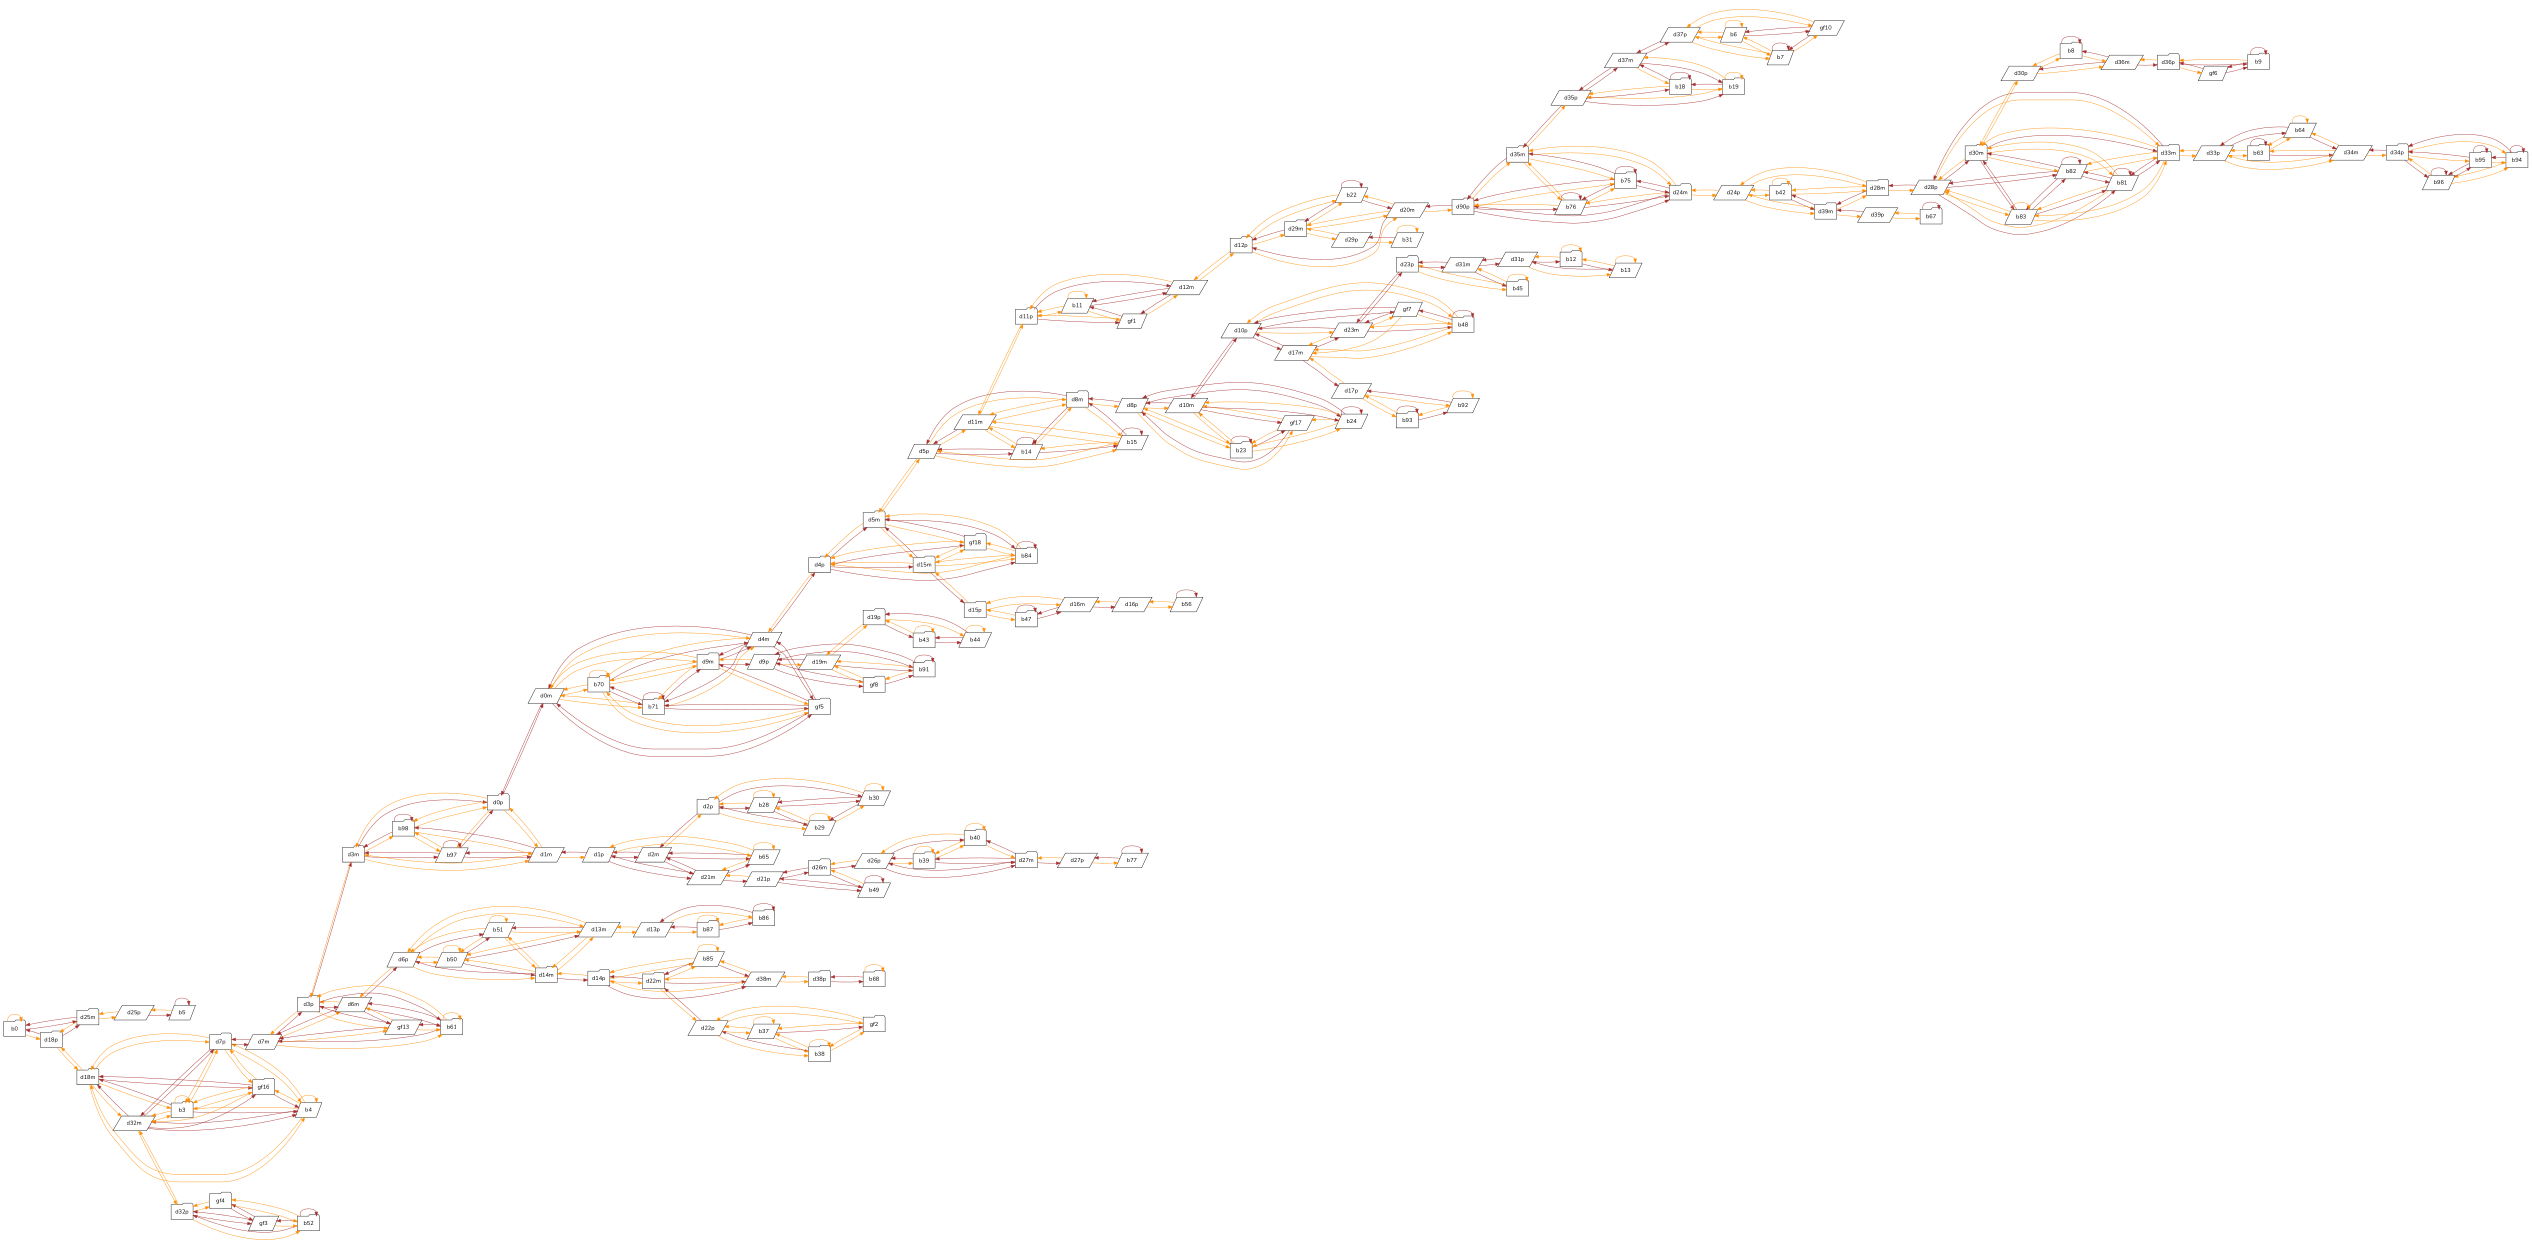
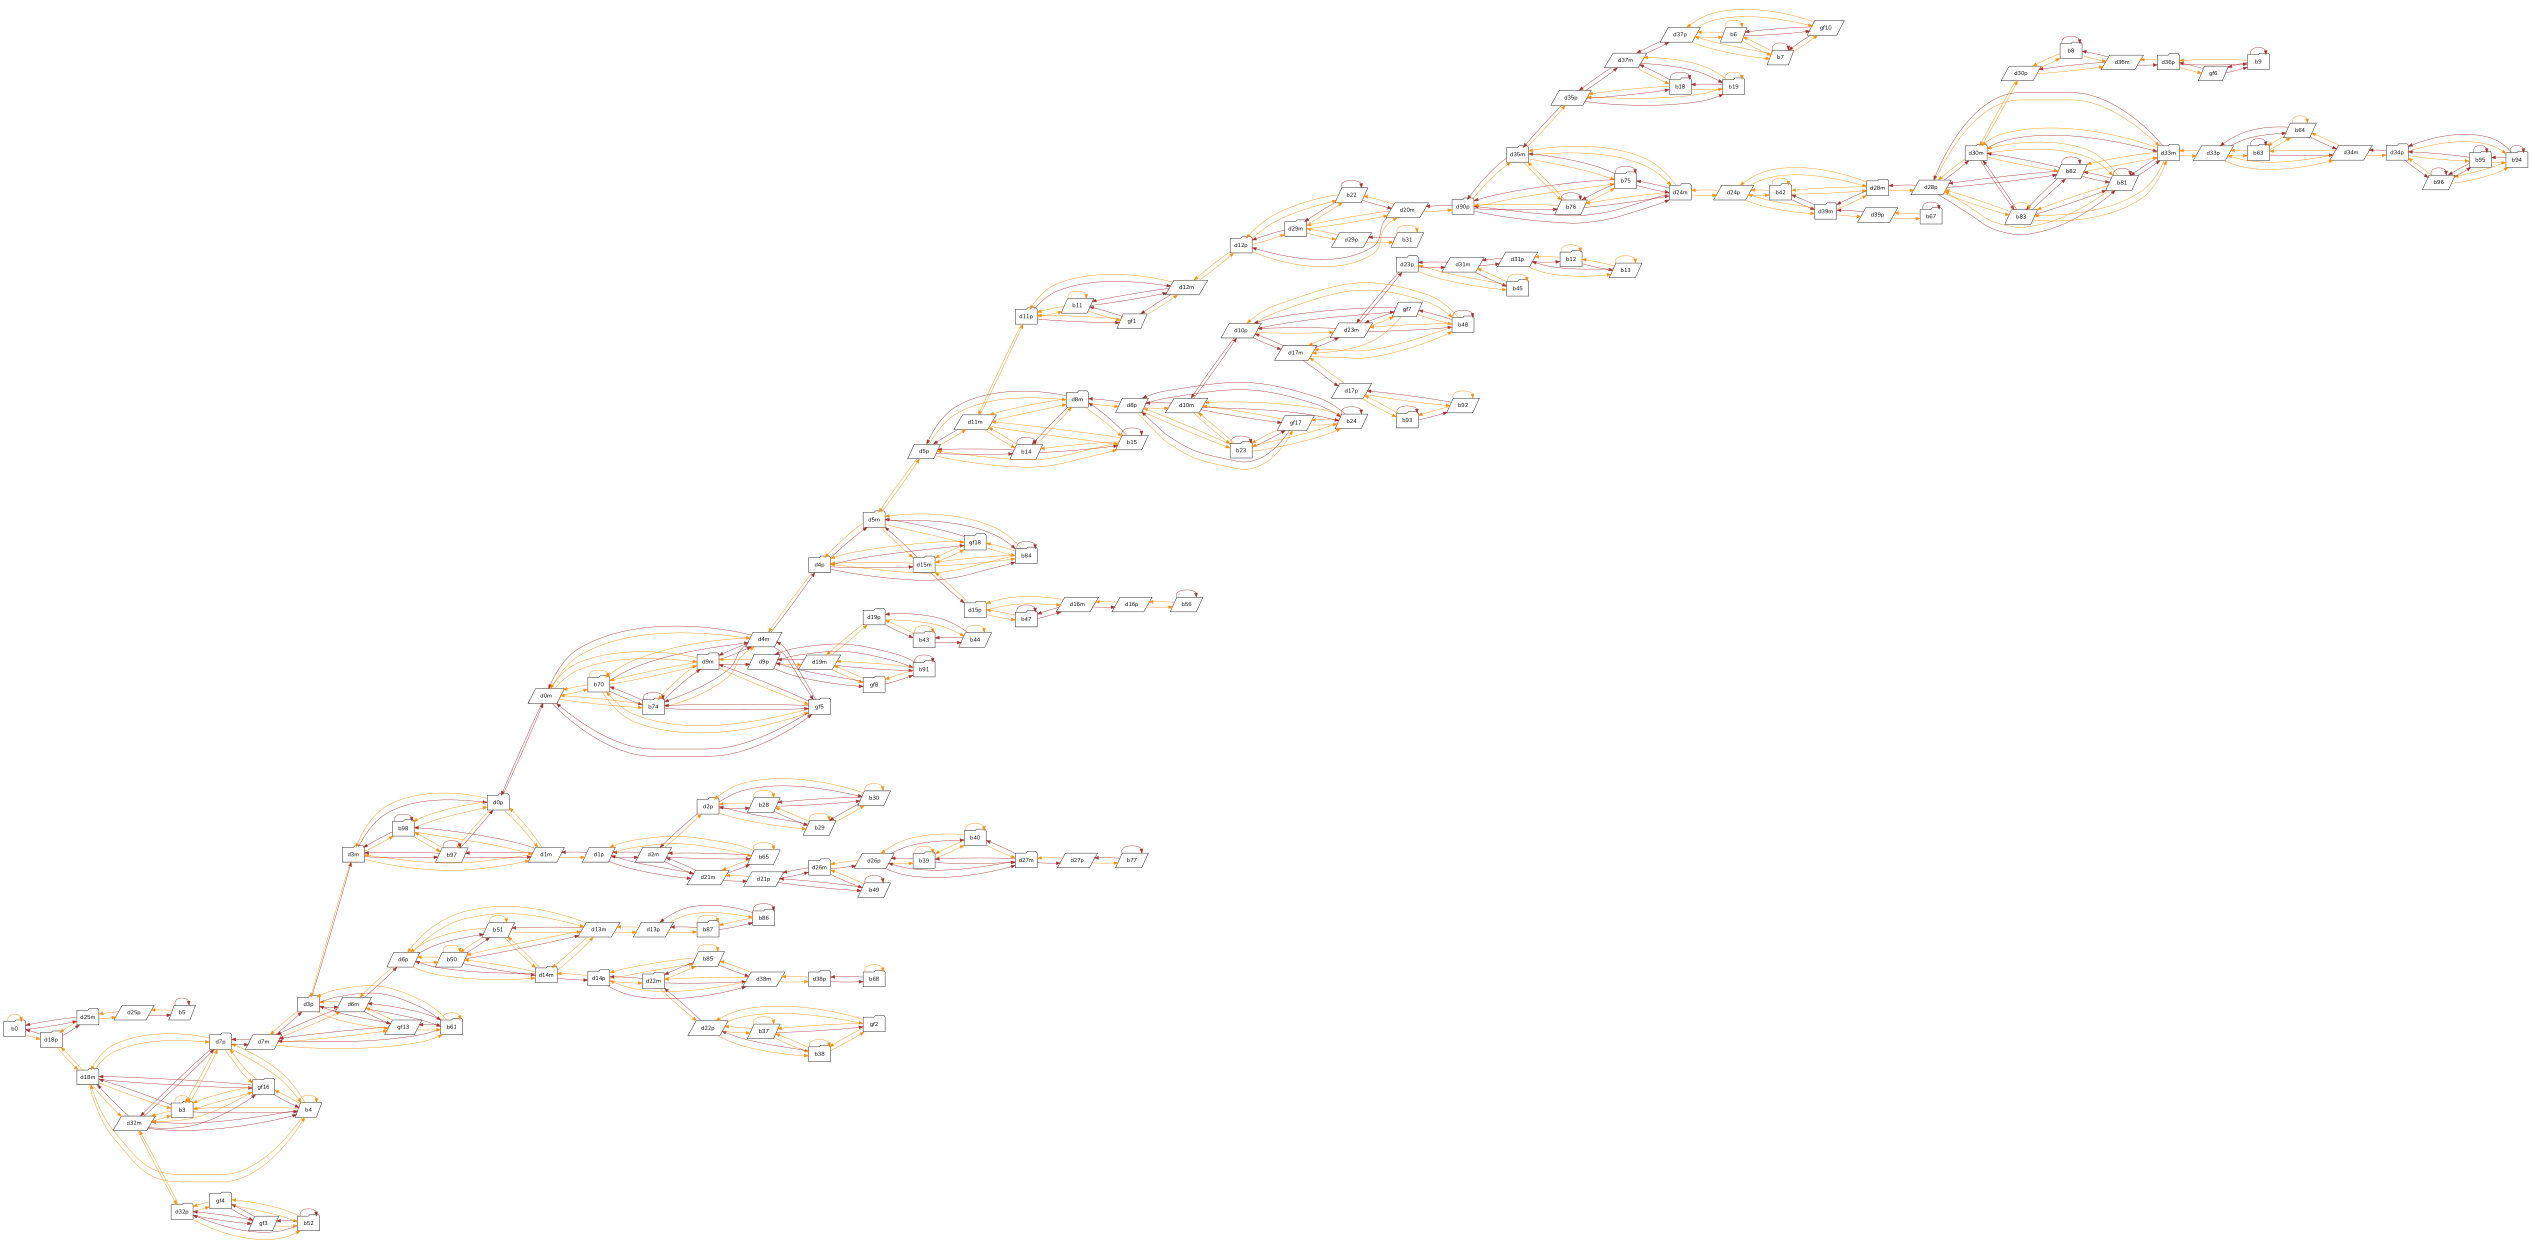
none -> (1321, 425)
(653, 707) -> (653, 707)
